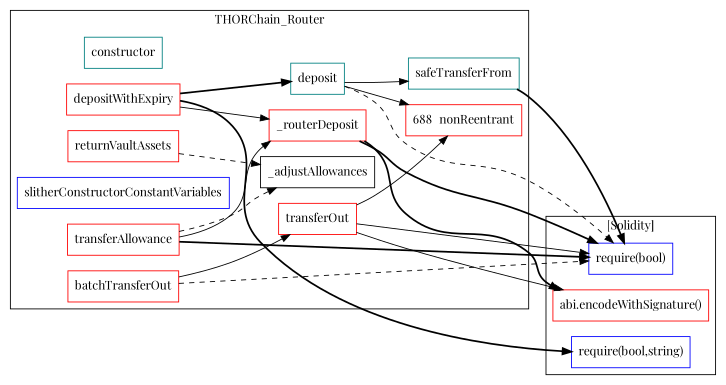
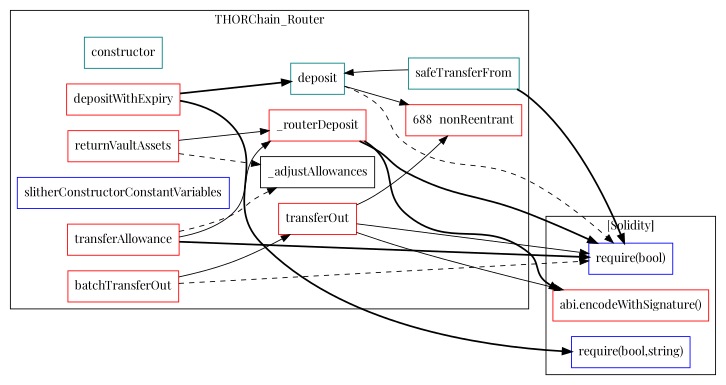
(372, 82) -> (381, 71)
(226, 113) -> (220, 136)
